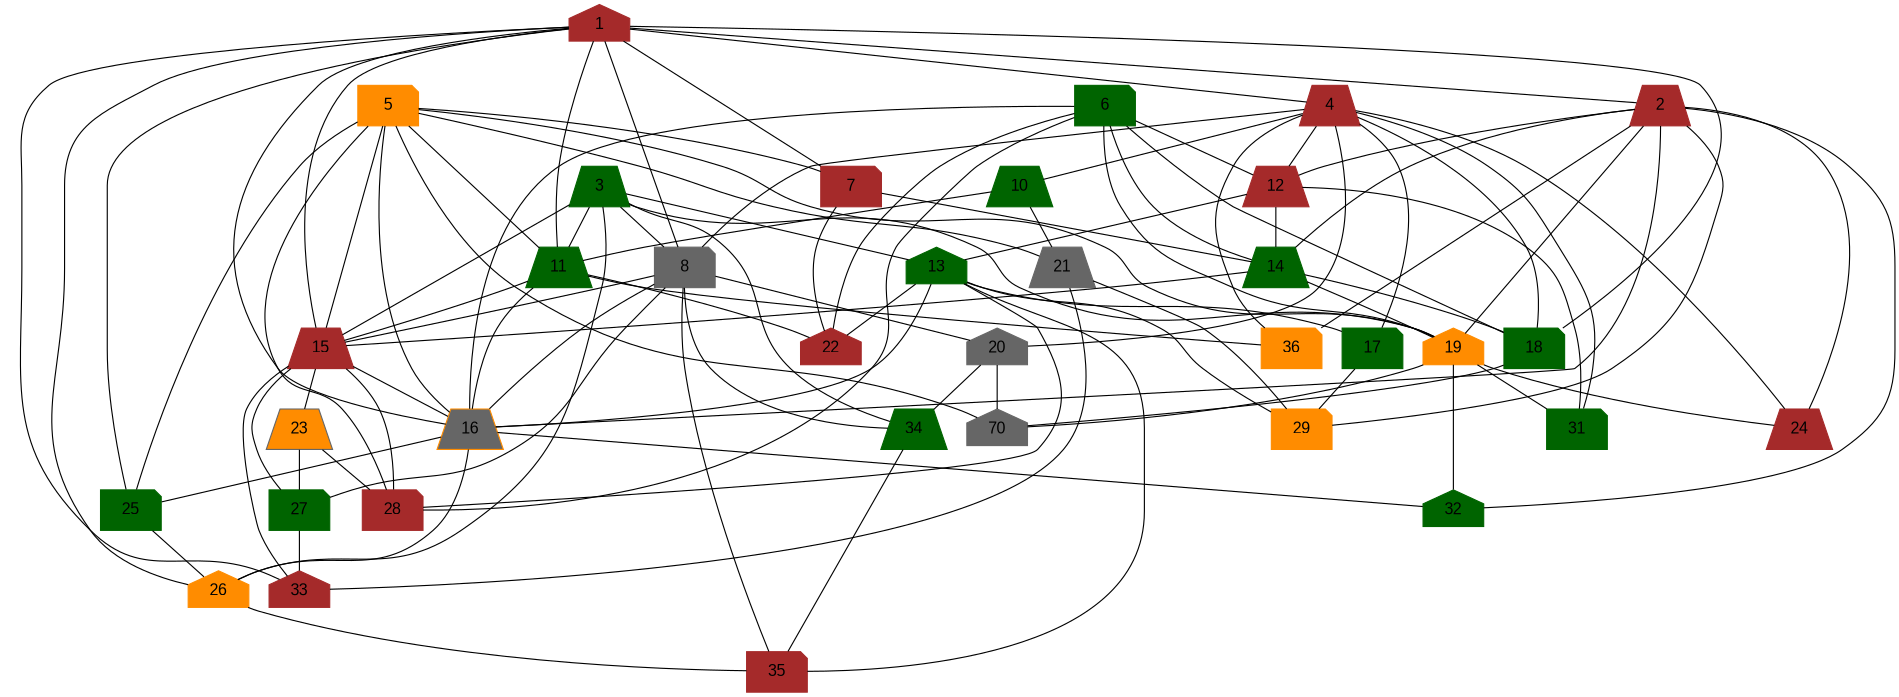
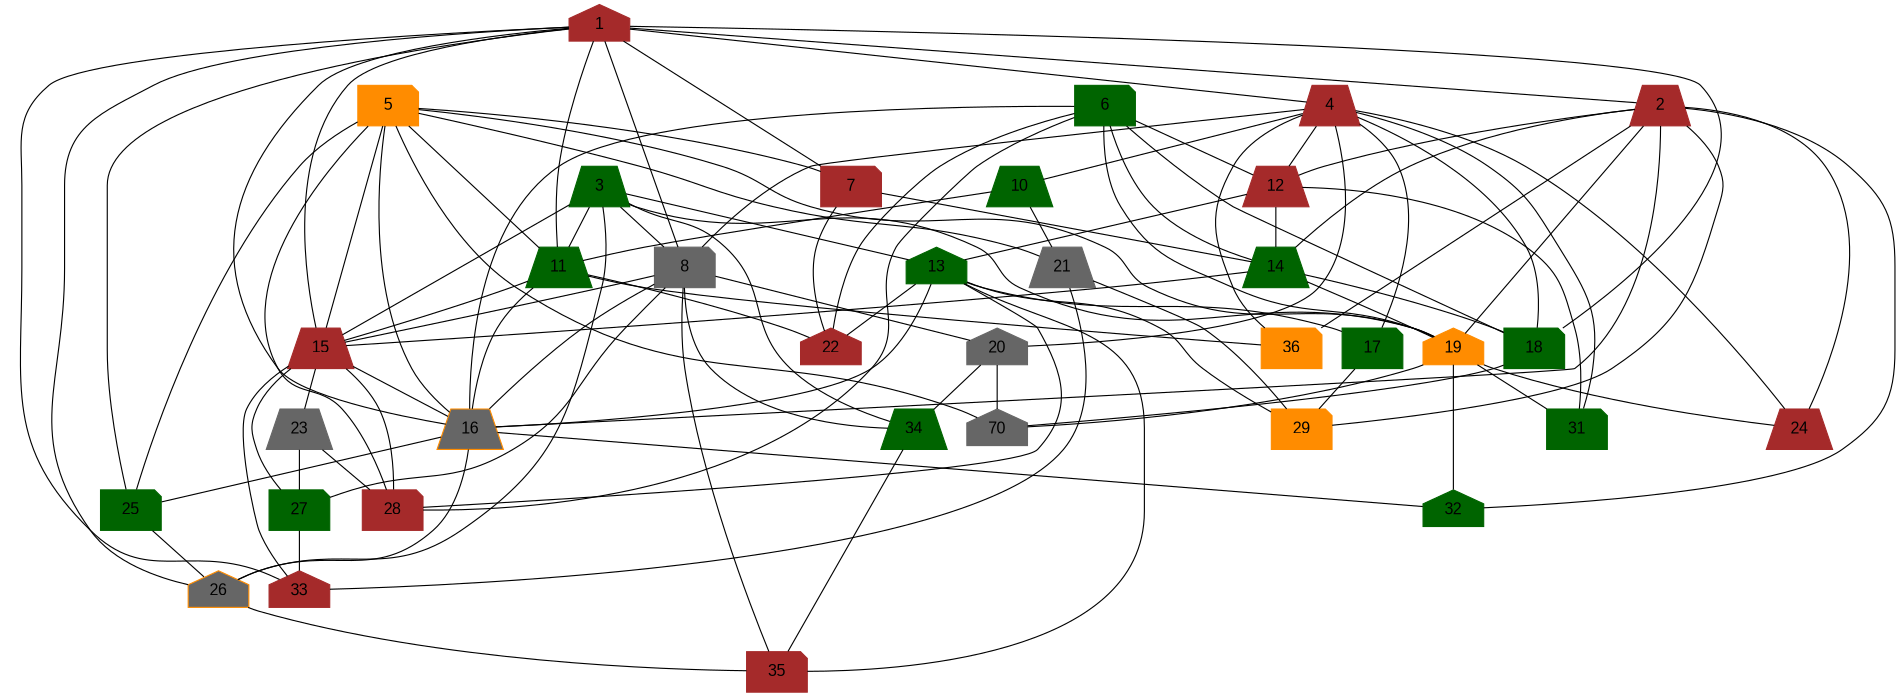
(299, 429) -> (299, 429)
(219, 591) -> (219, 591)
